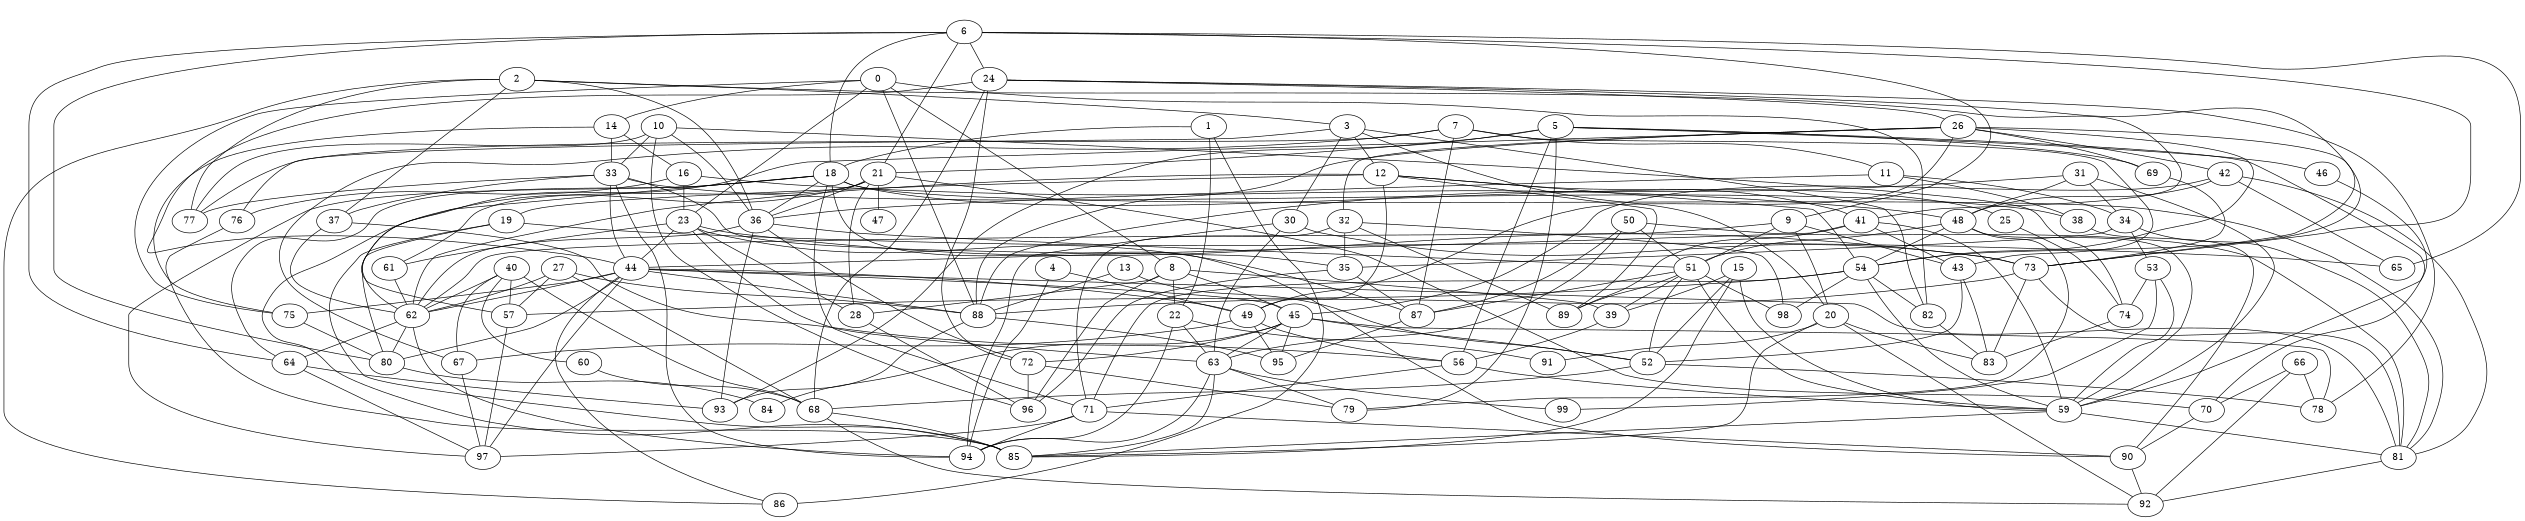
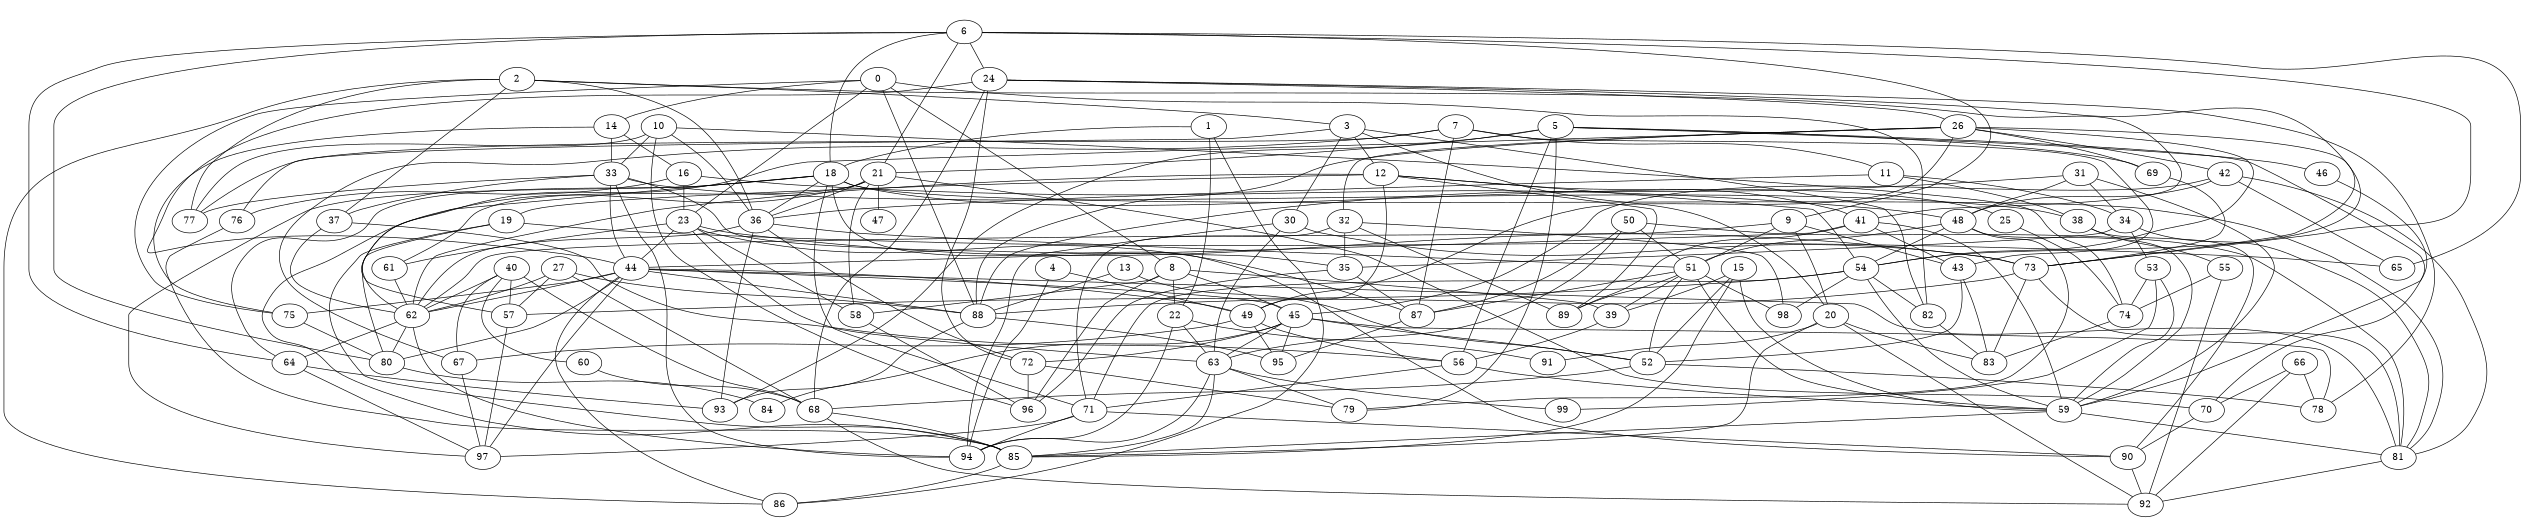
none -> (2225, 268)
(856, 316) -> (856, 316)
none -> (911, 488)
